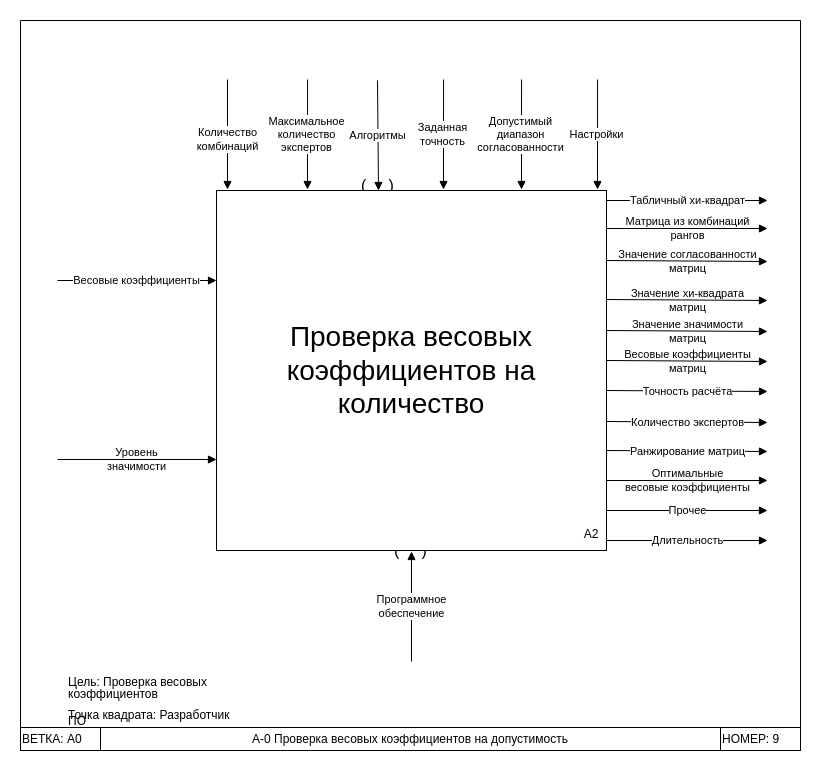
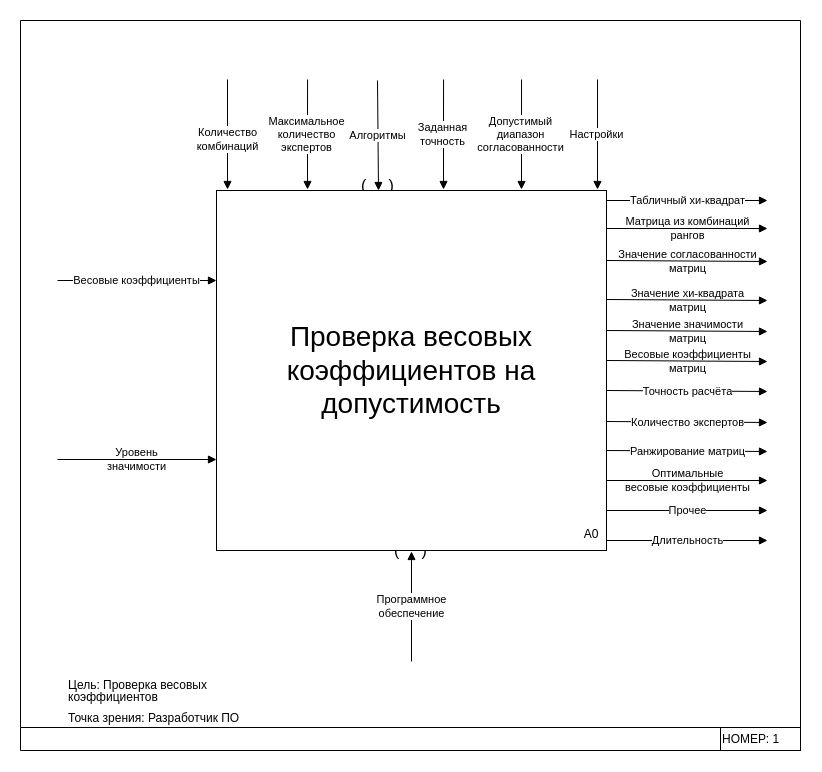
(412, 371) -> (412, 371)
(592, 535) -> (592, 535)
(155, 700) -> (155, 700)
(61, 739) -> none
(411, 739) -> none
(746, 740) -> (746, 740)
